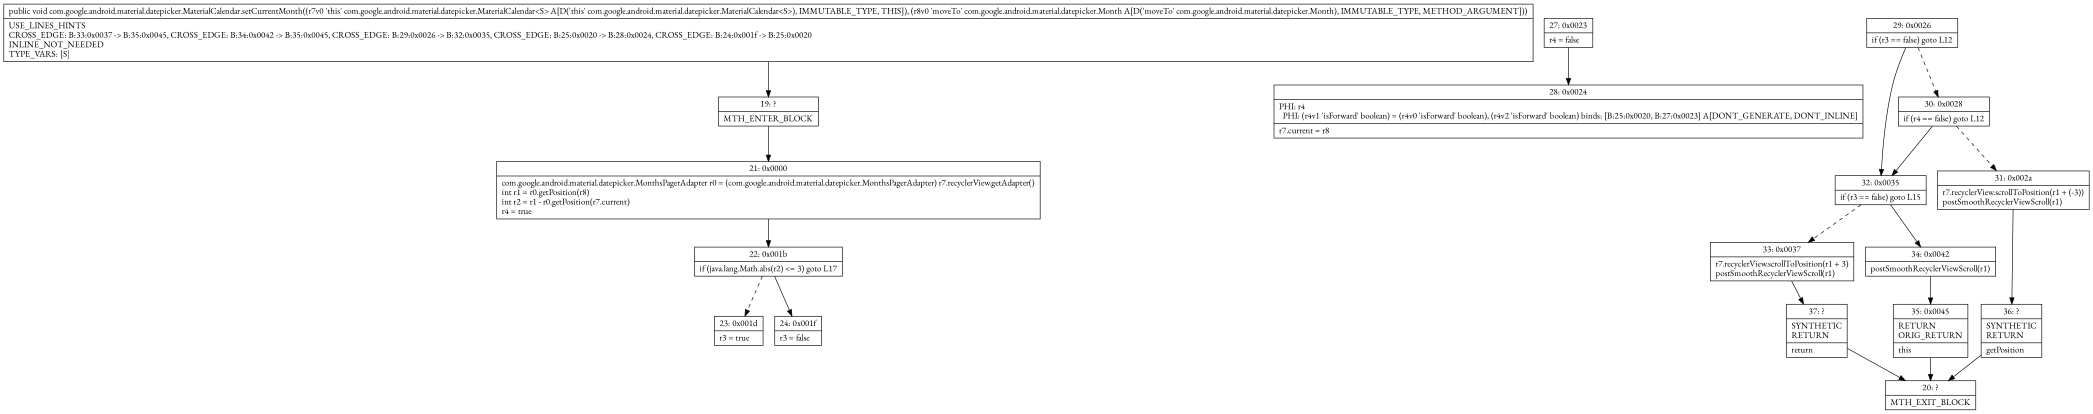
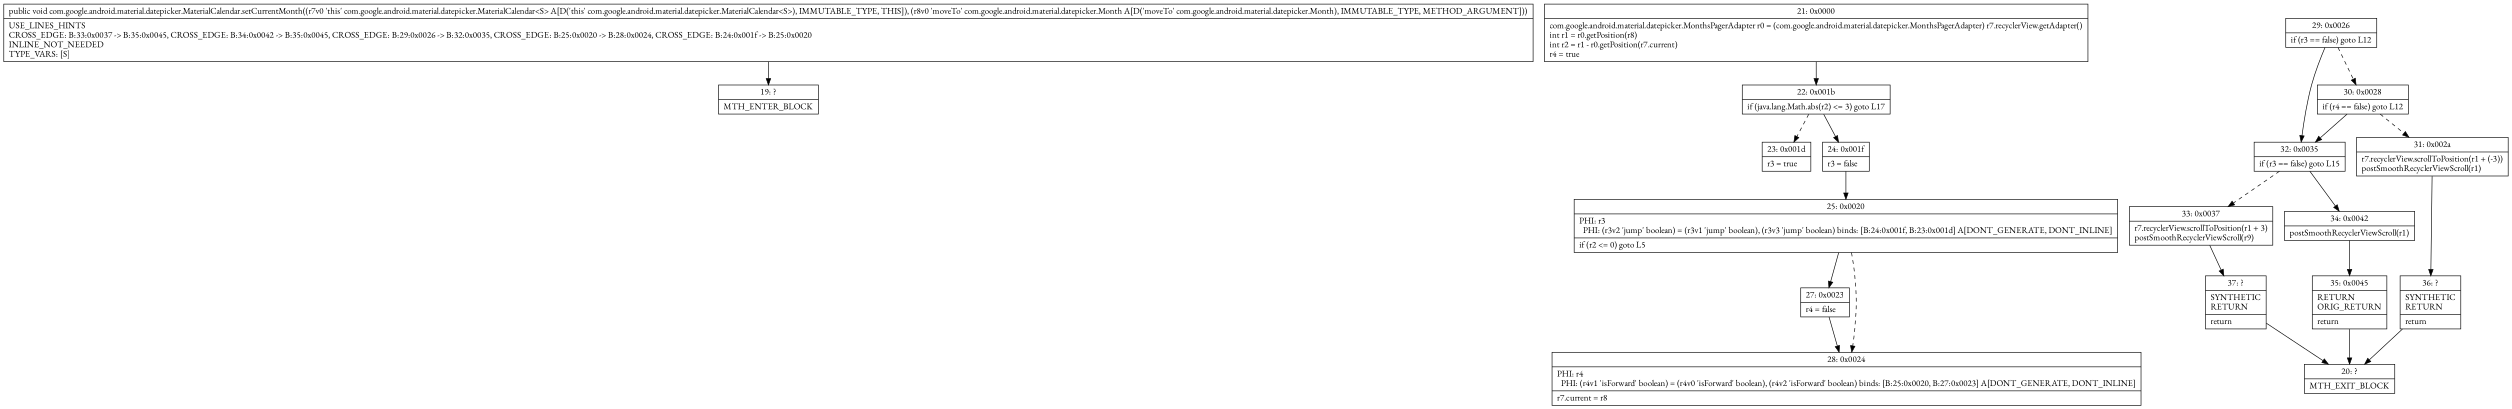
(768, 141) -> none
none -> (1846, 226)
(1775, 273) -> (2194, 238)
(1905, 350) -> (2328, 321)
(2005, 350) -> (2416, 321)
